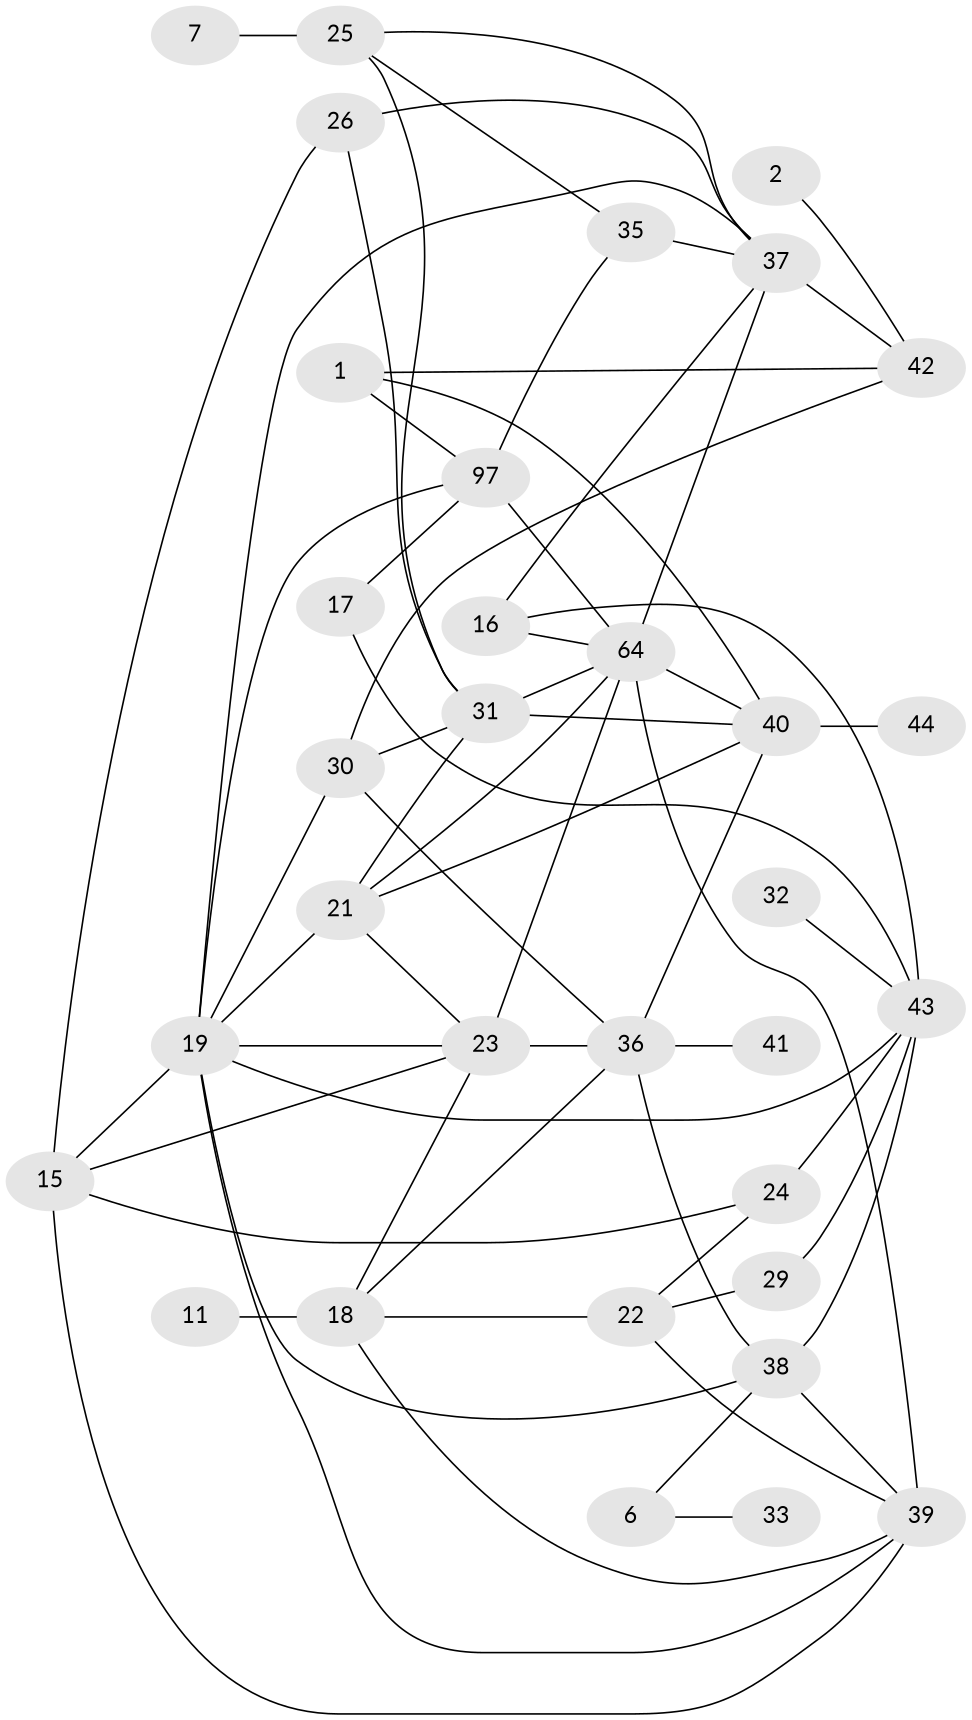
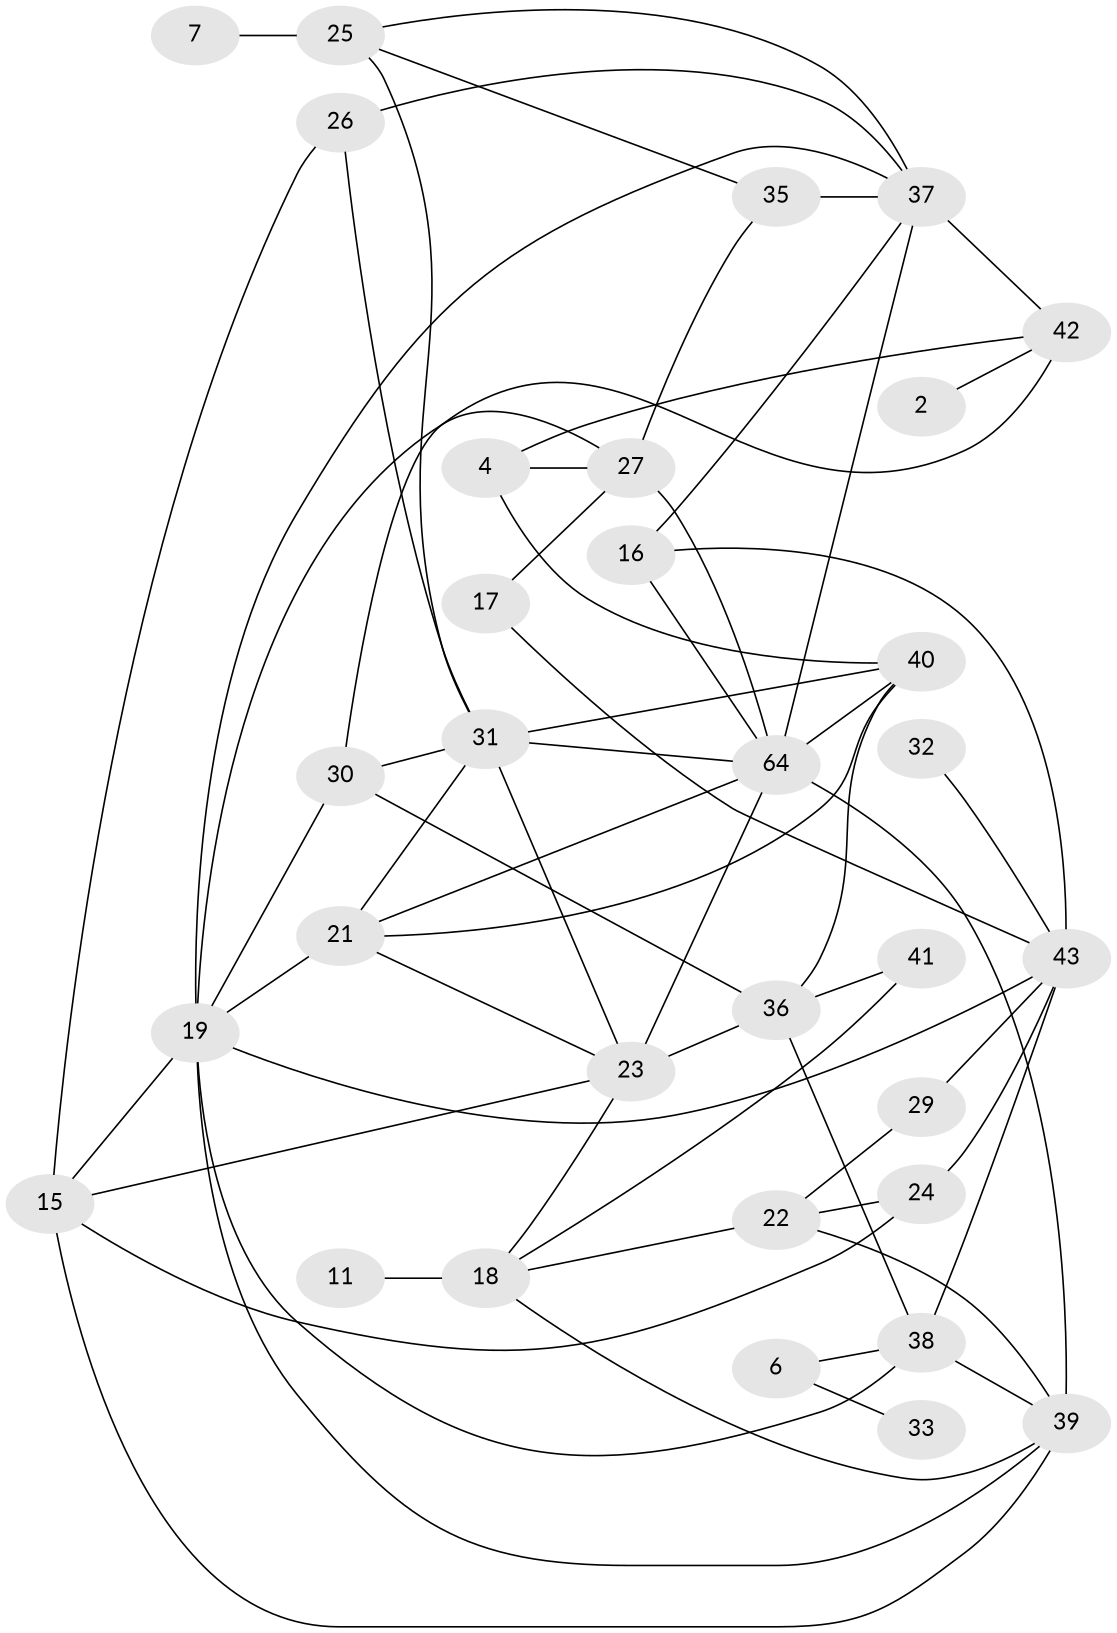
(341, 373) -> (486, 468)
(486, 478) -> (631, 468)
(922, 726) -> none
(341, 1046) -> (558, 905)
(486, 1181) -> (716, 1132)
